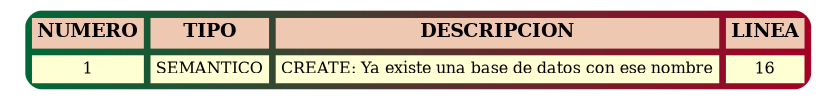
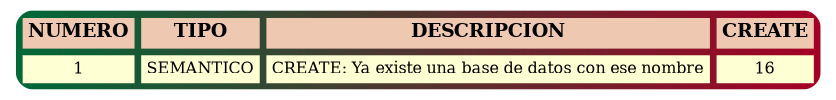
(765, 31) -> (765, 31)
